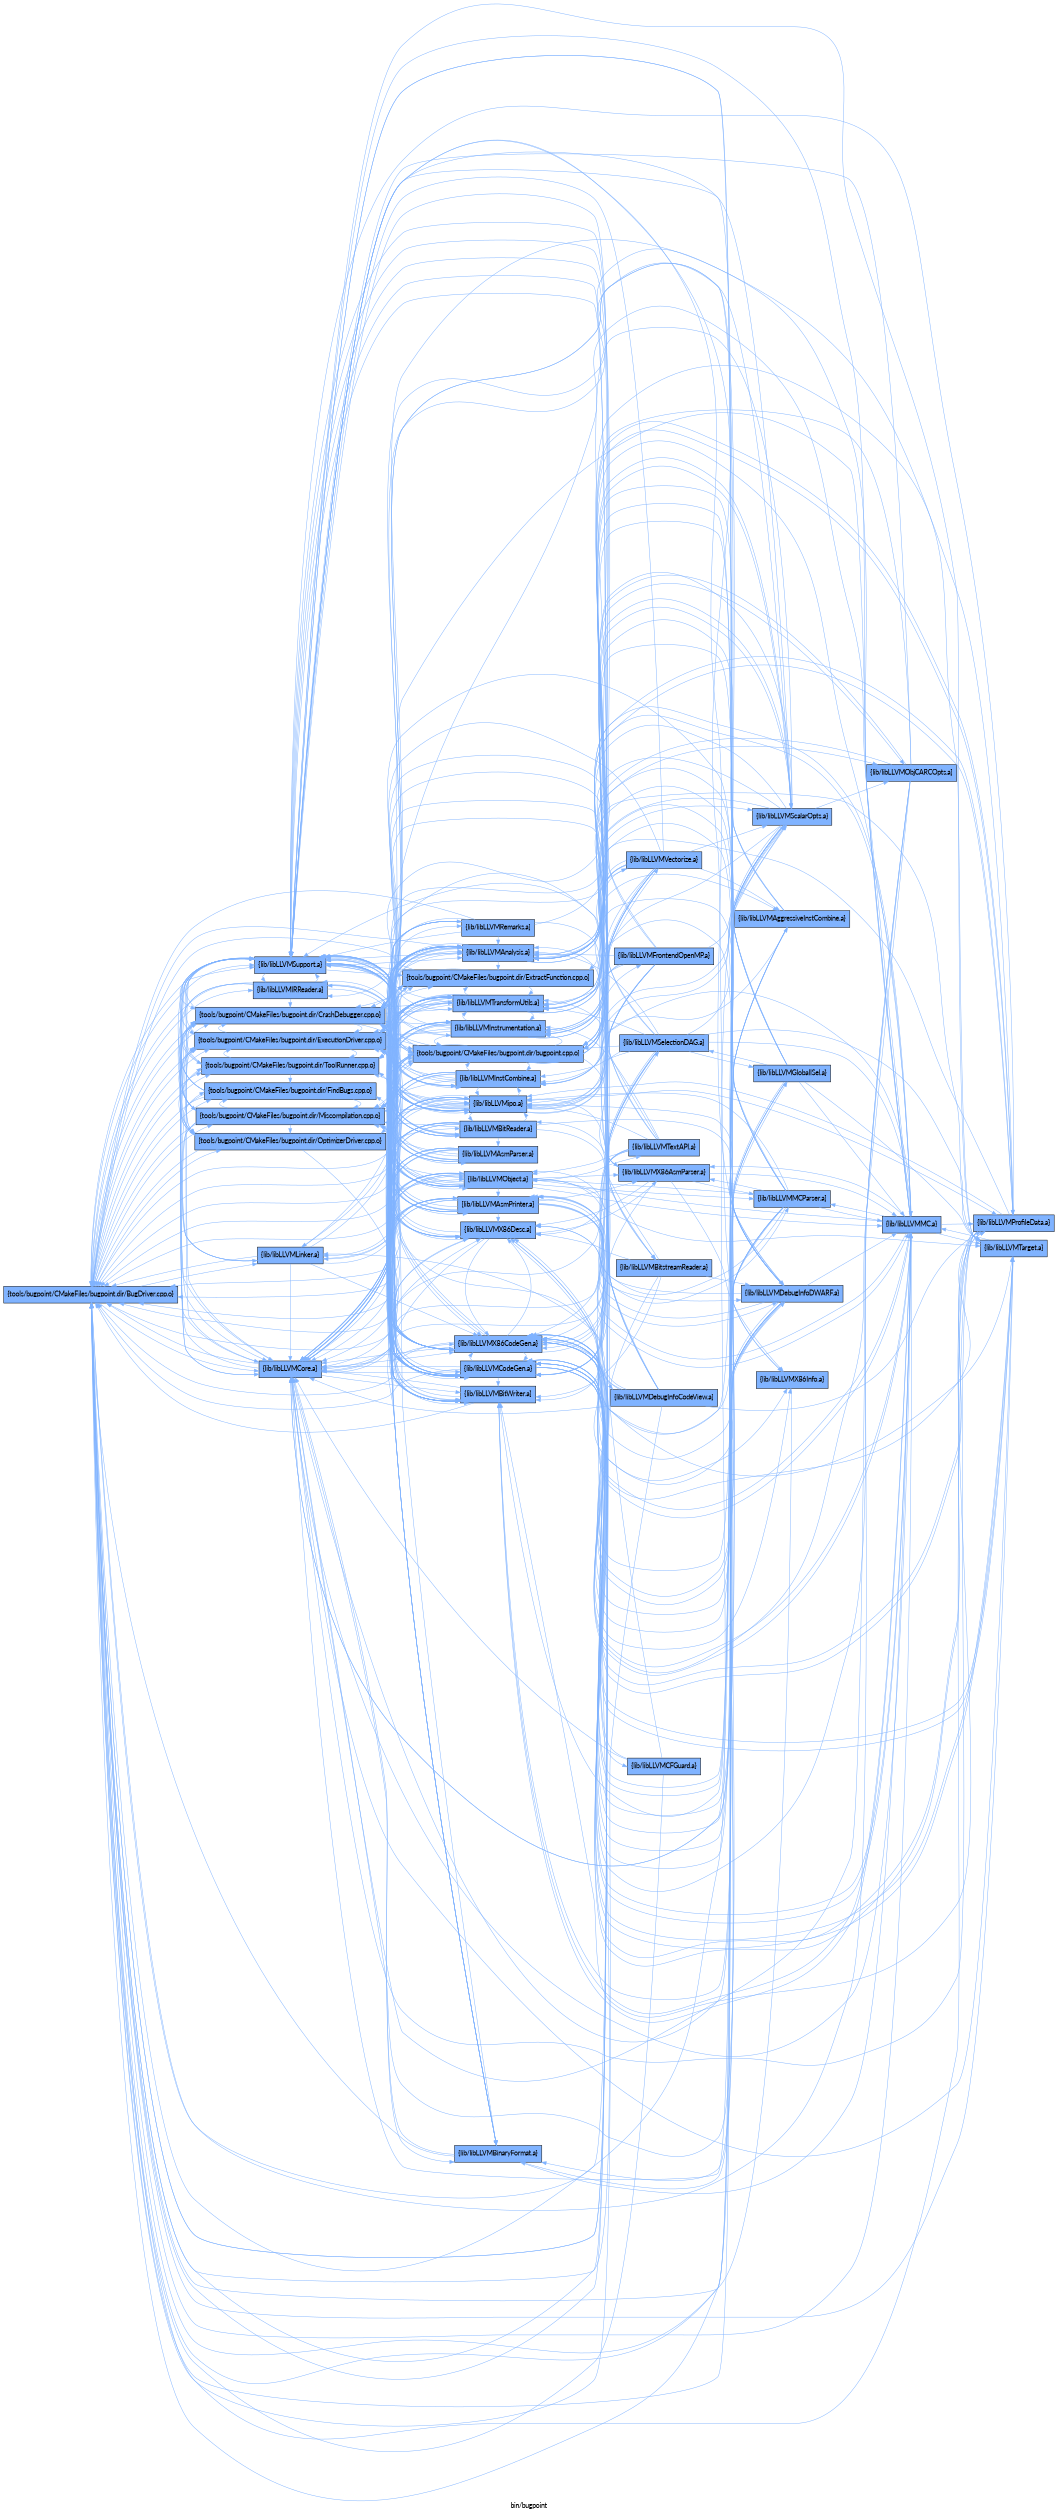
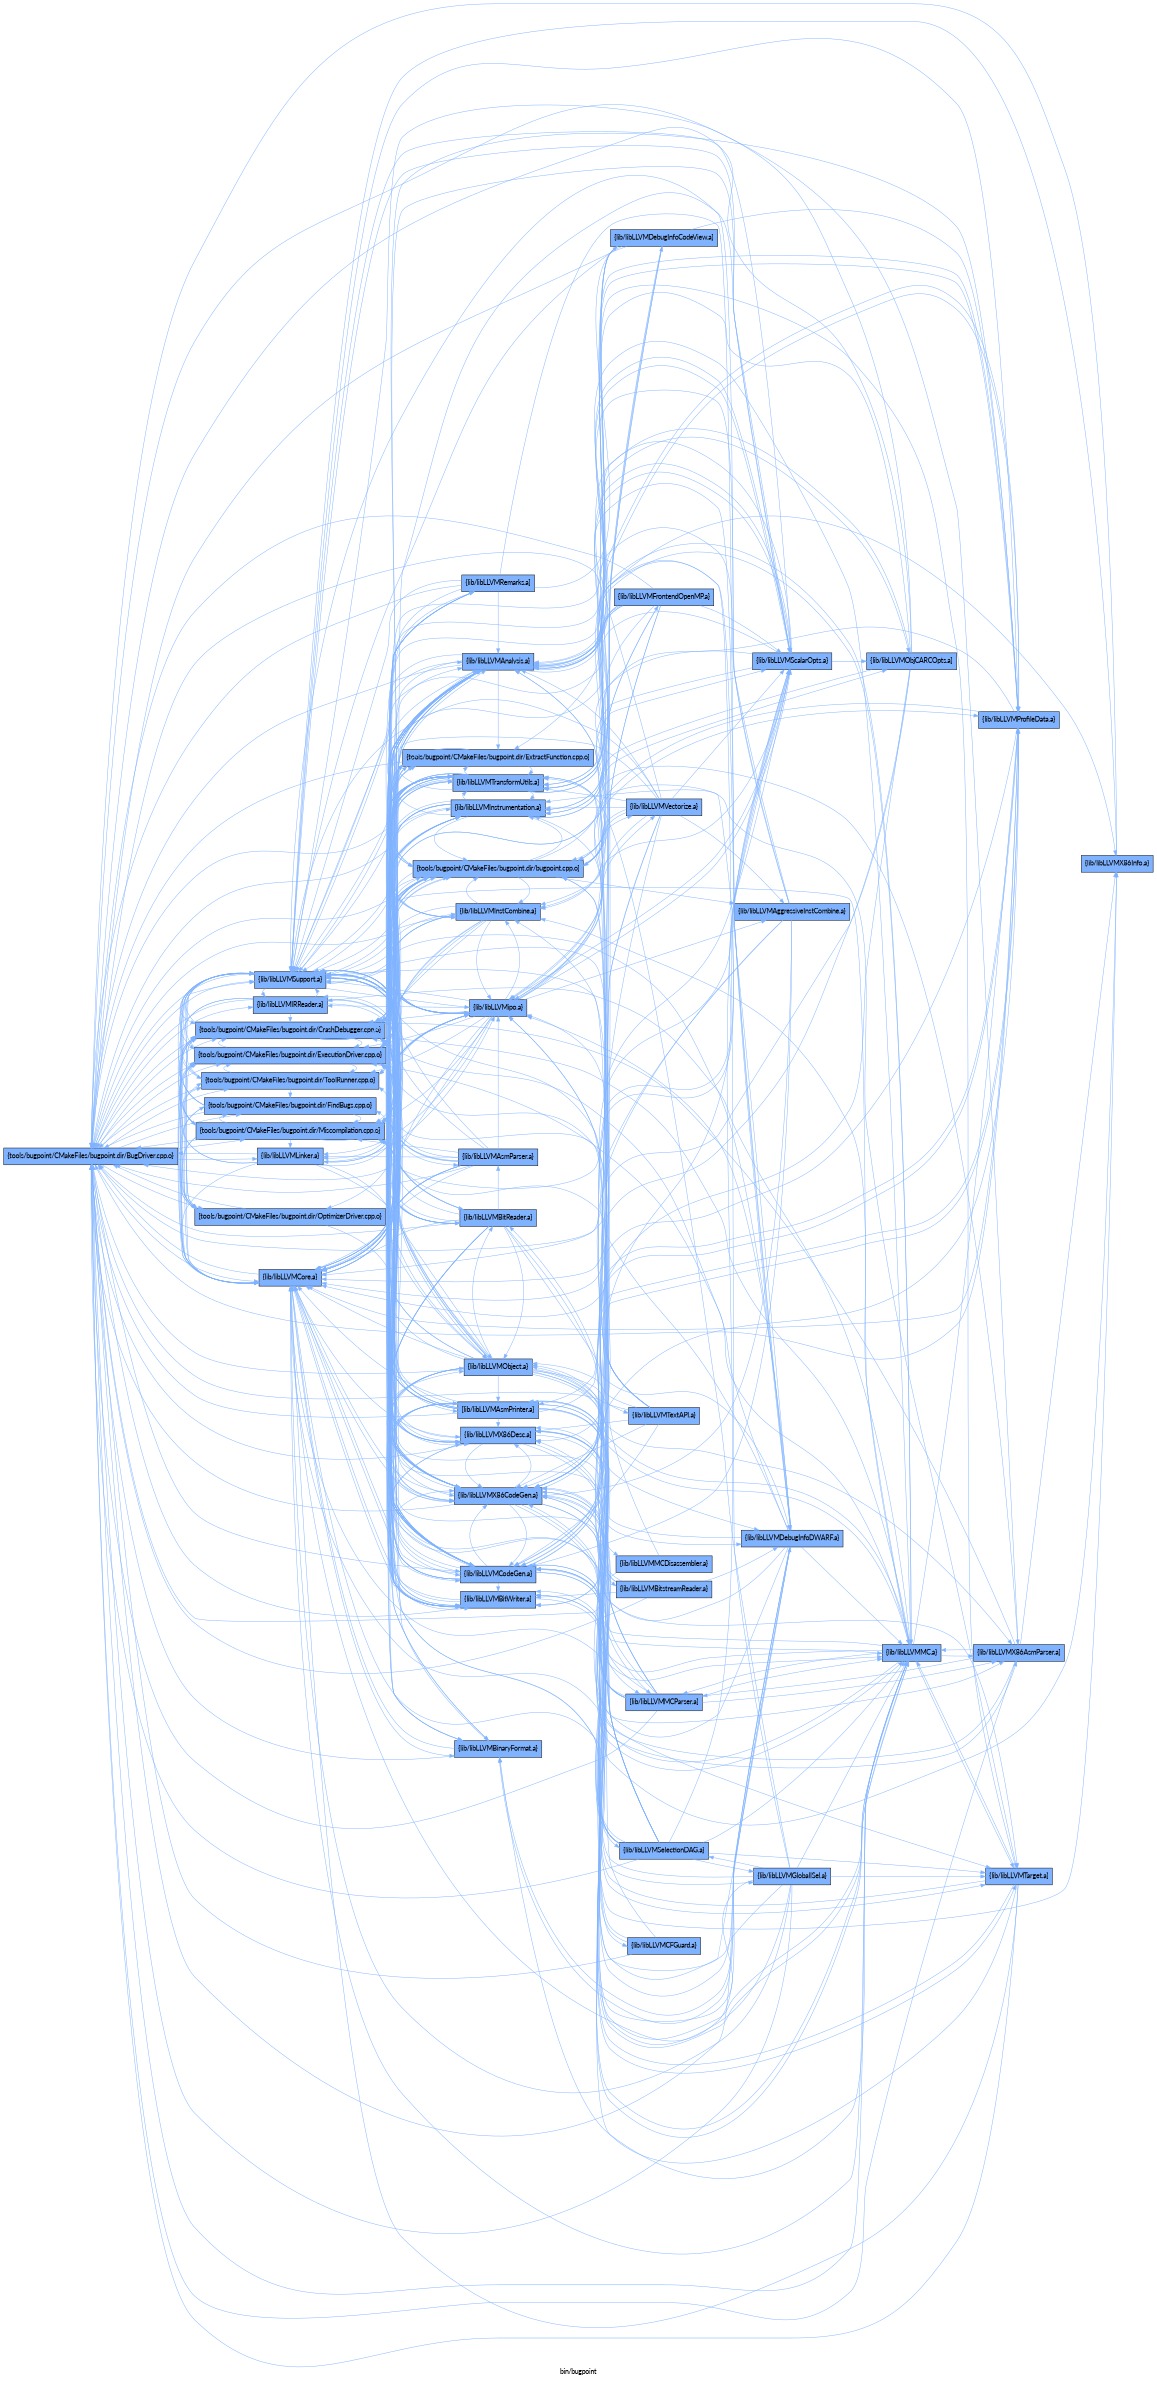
(606, 1072) -> (606, 440)
(608, 1136) -> none
(633, 1287) -> none
none -> (664, 1564)
